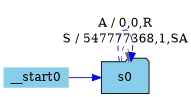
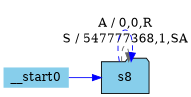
(125, 78) -> (125, 78)
